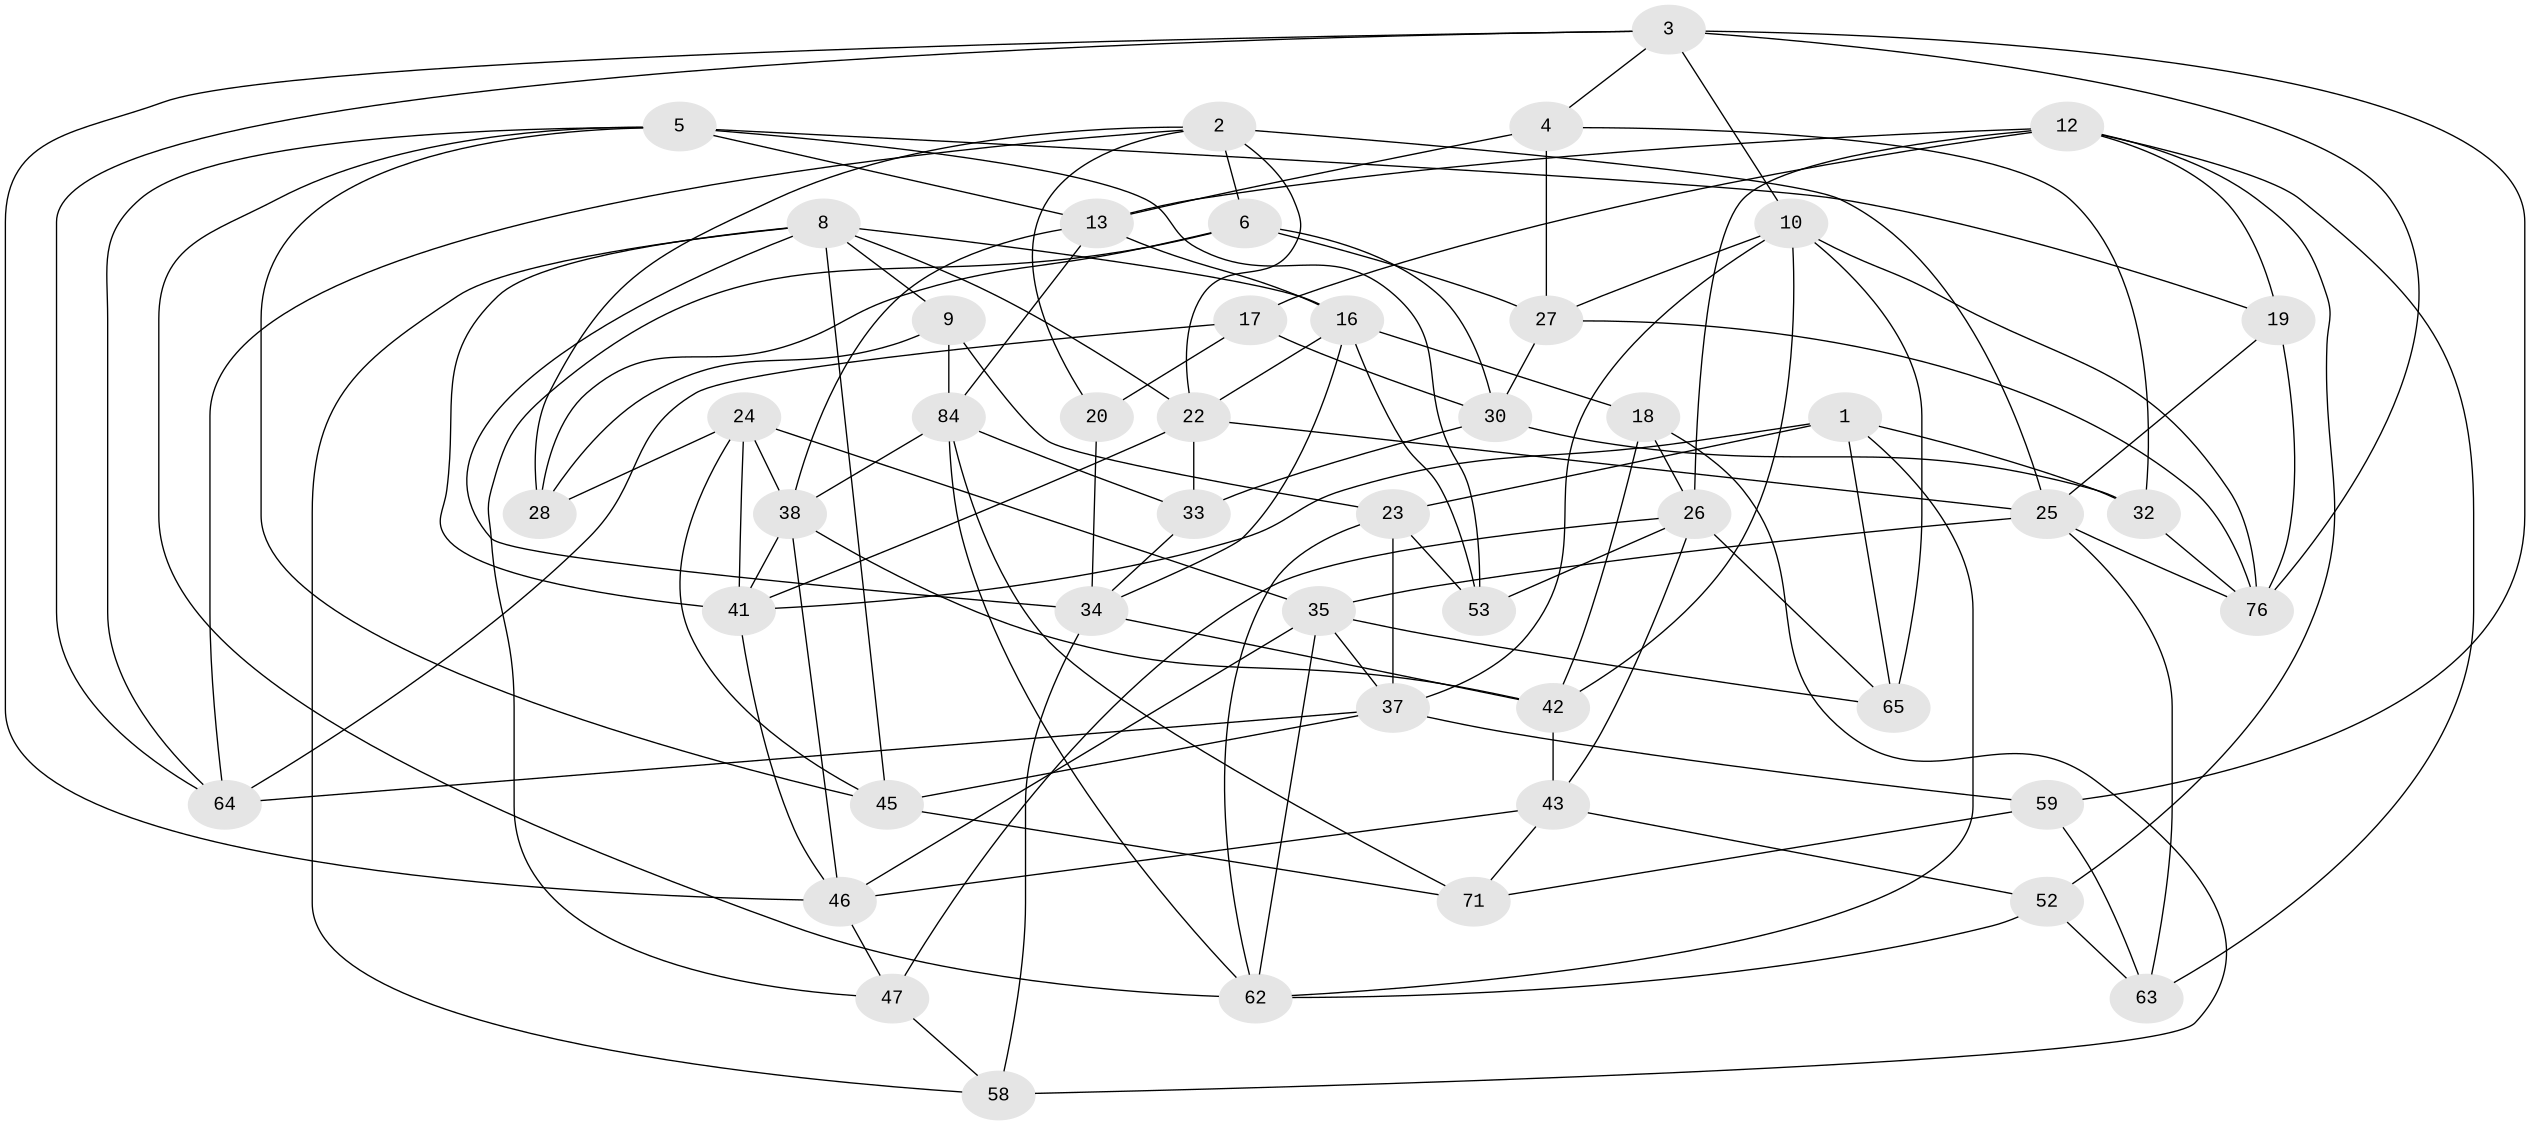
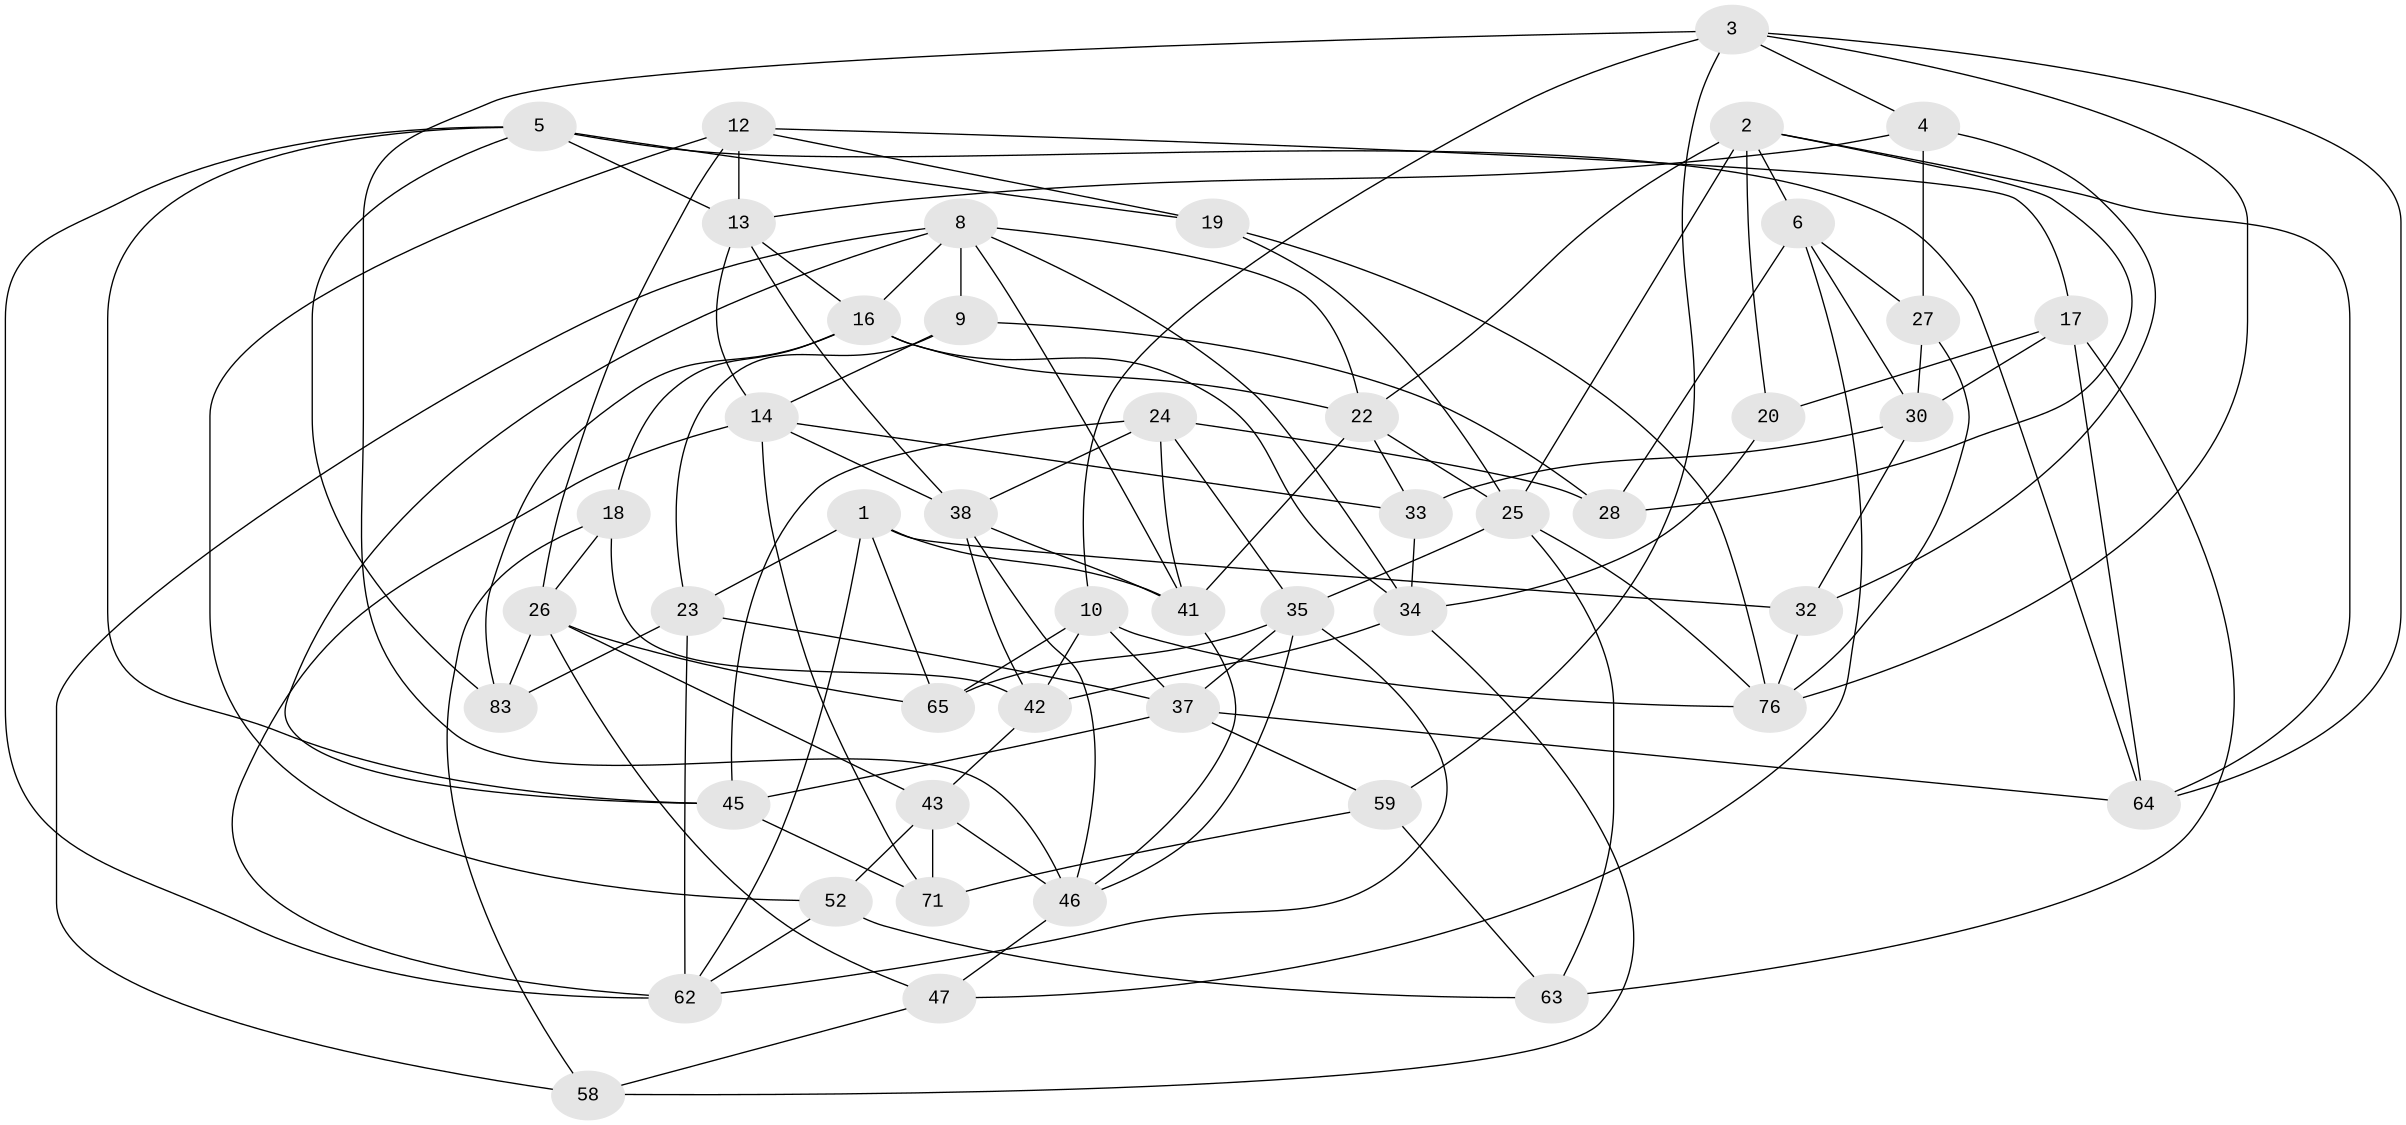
(1668, 270) -> none
(949, 417) -> (762, 417)
(2474, 518) -> (2152, 862)
(1479, 611) -> (501, 708)
